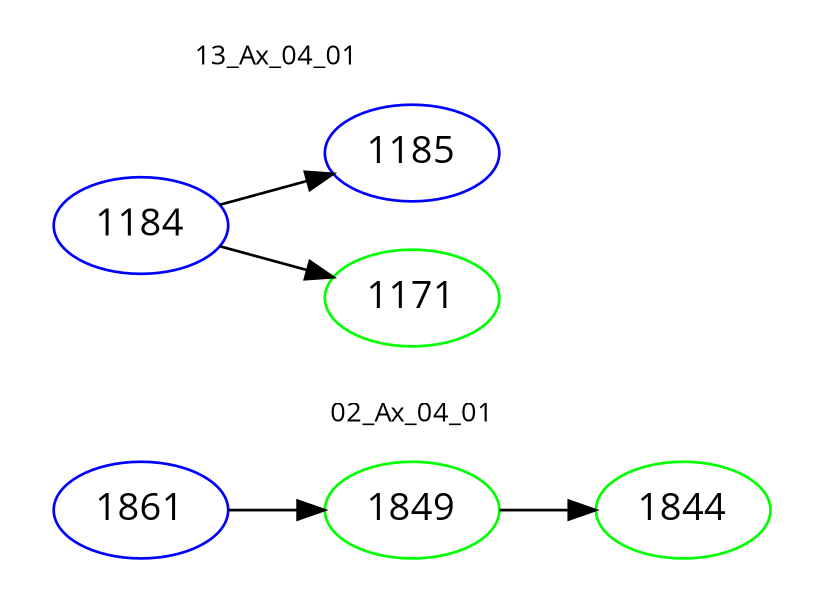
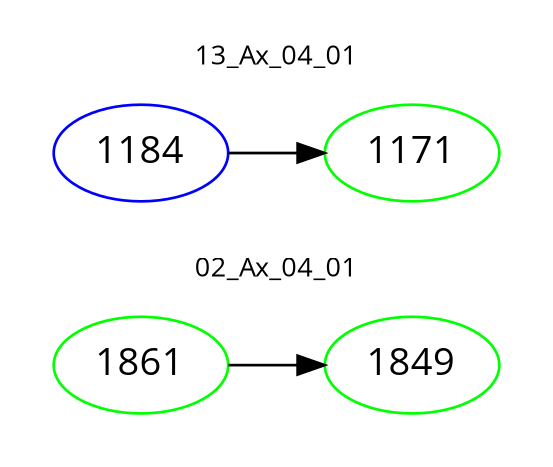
(412, 153) -> none
(141, 510) -> (141, 365)
(683, 510) -> none
